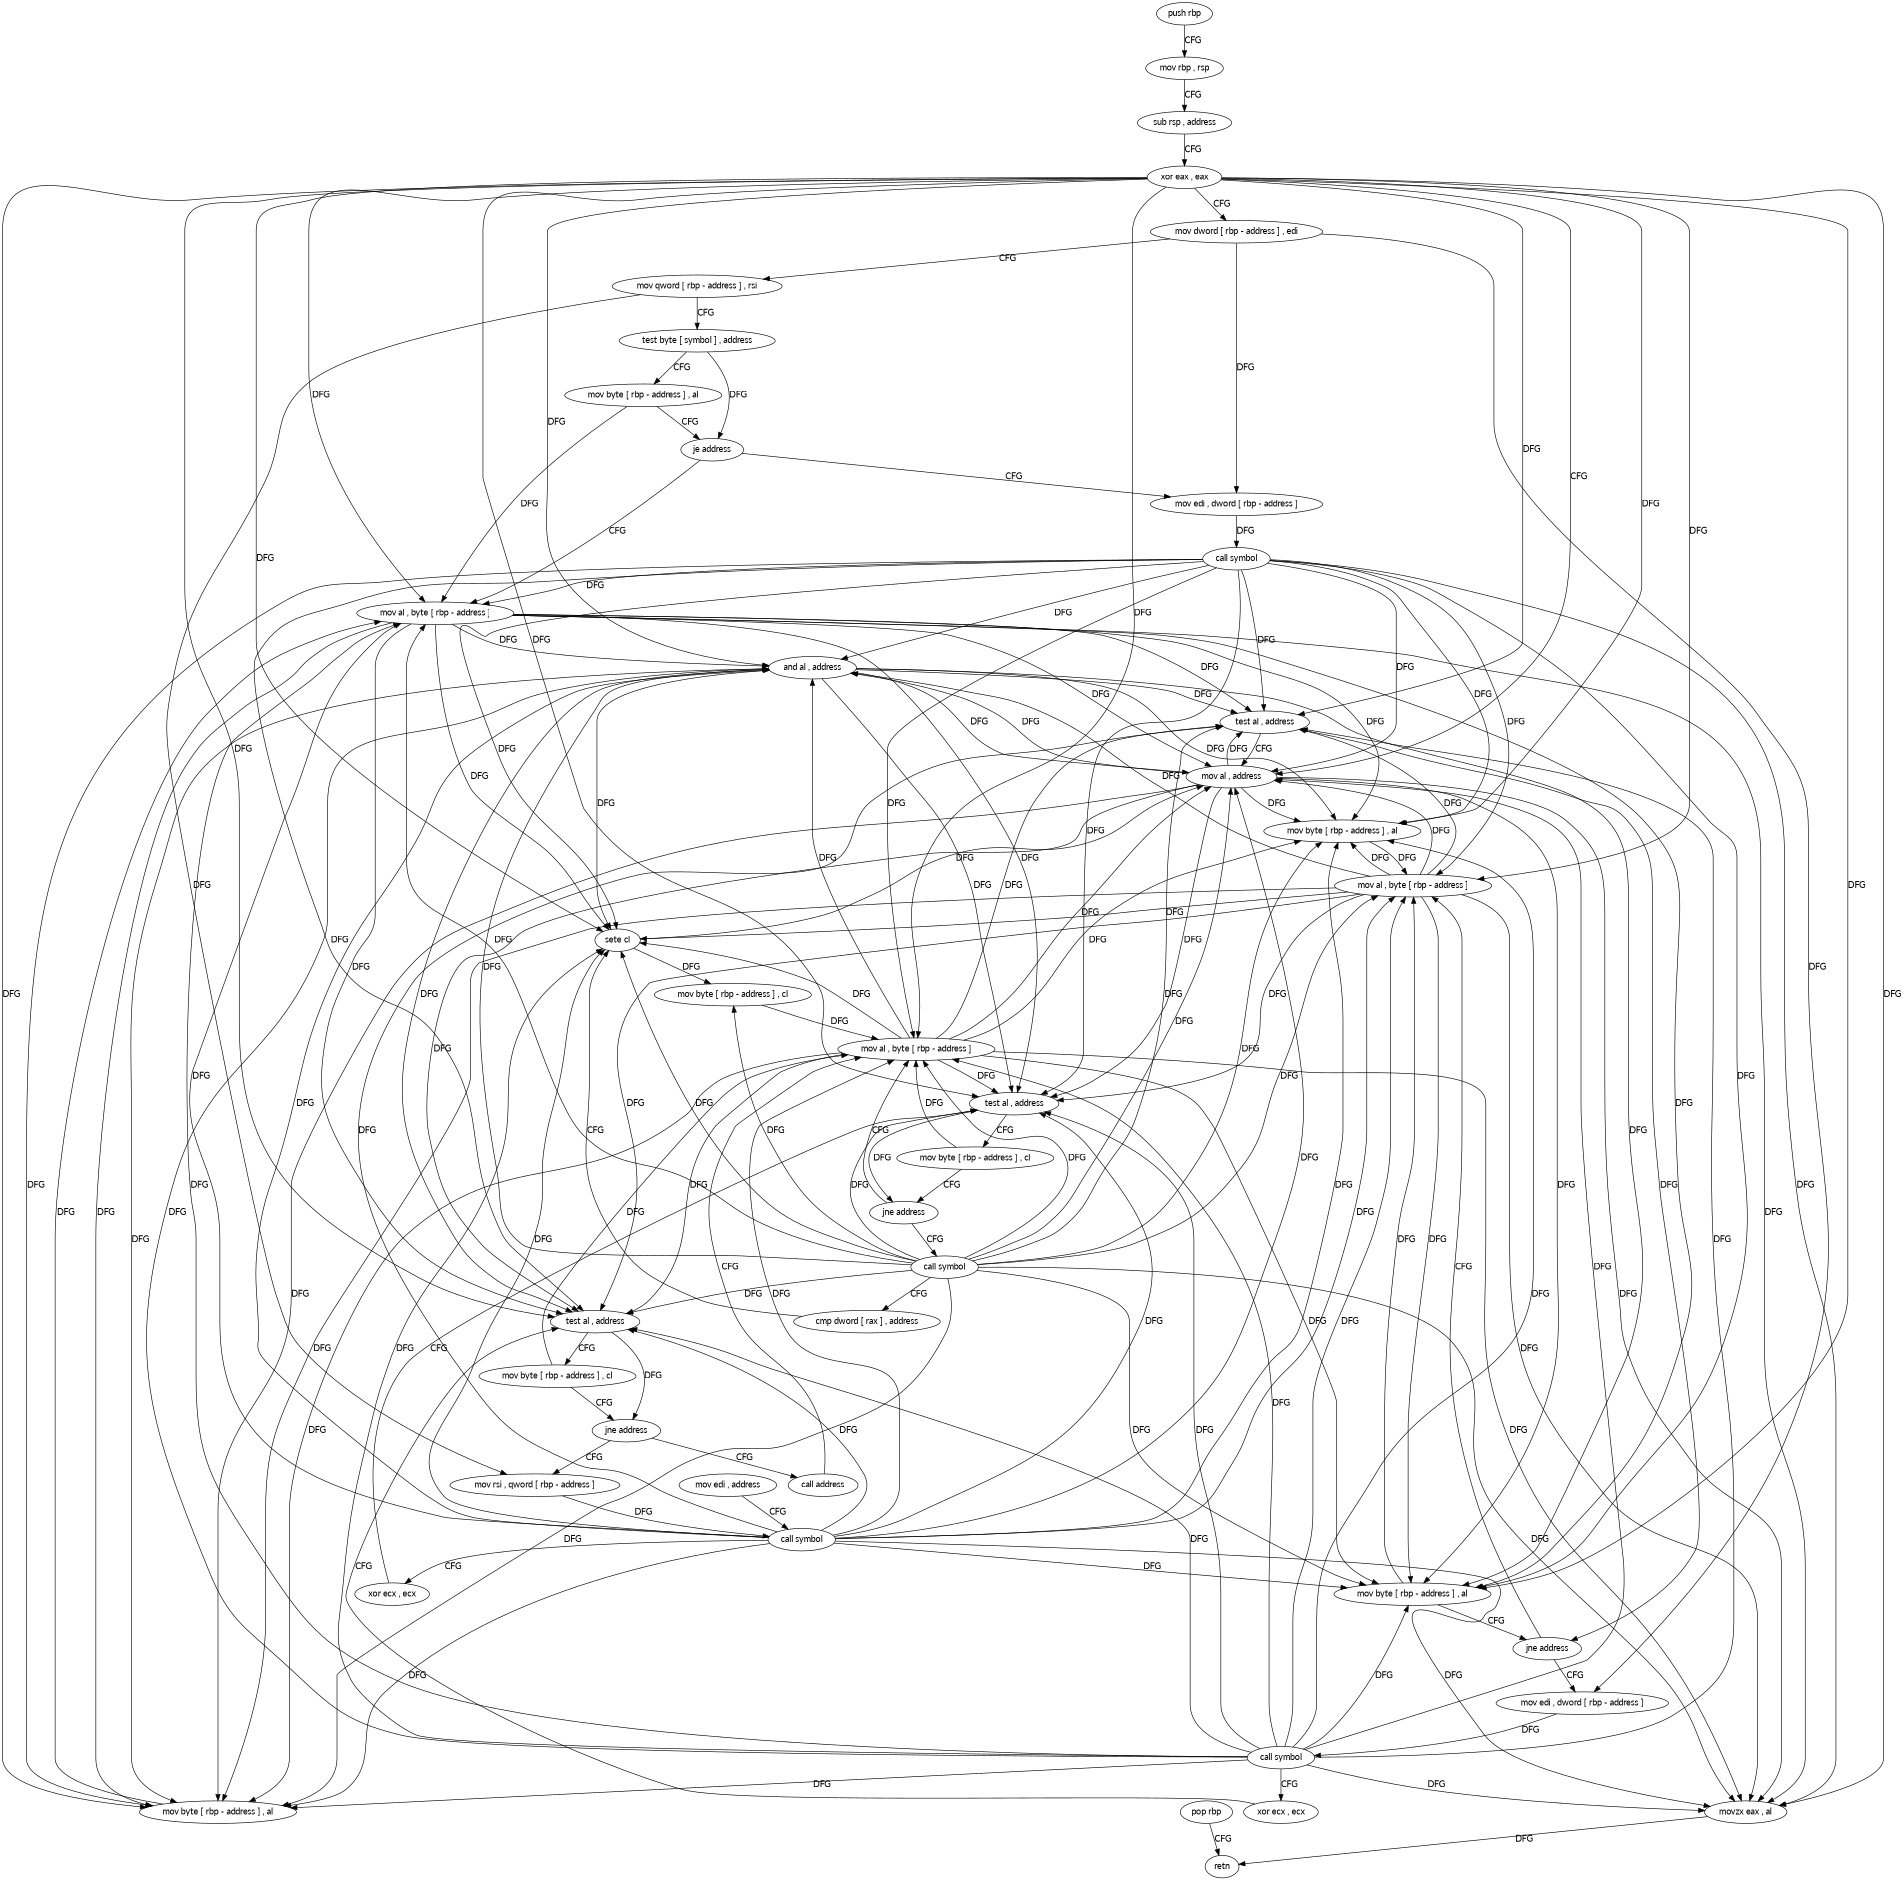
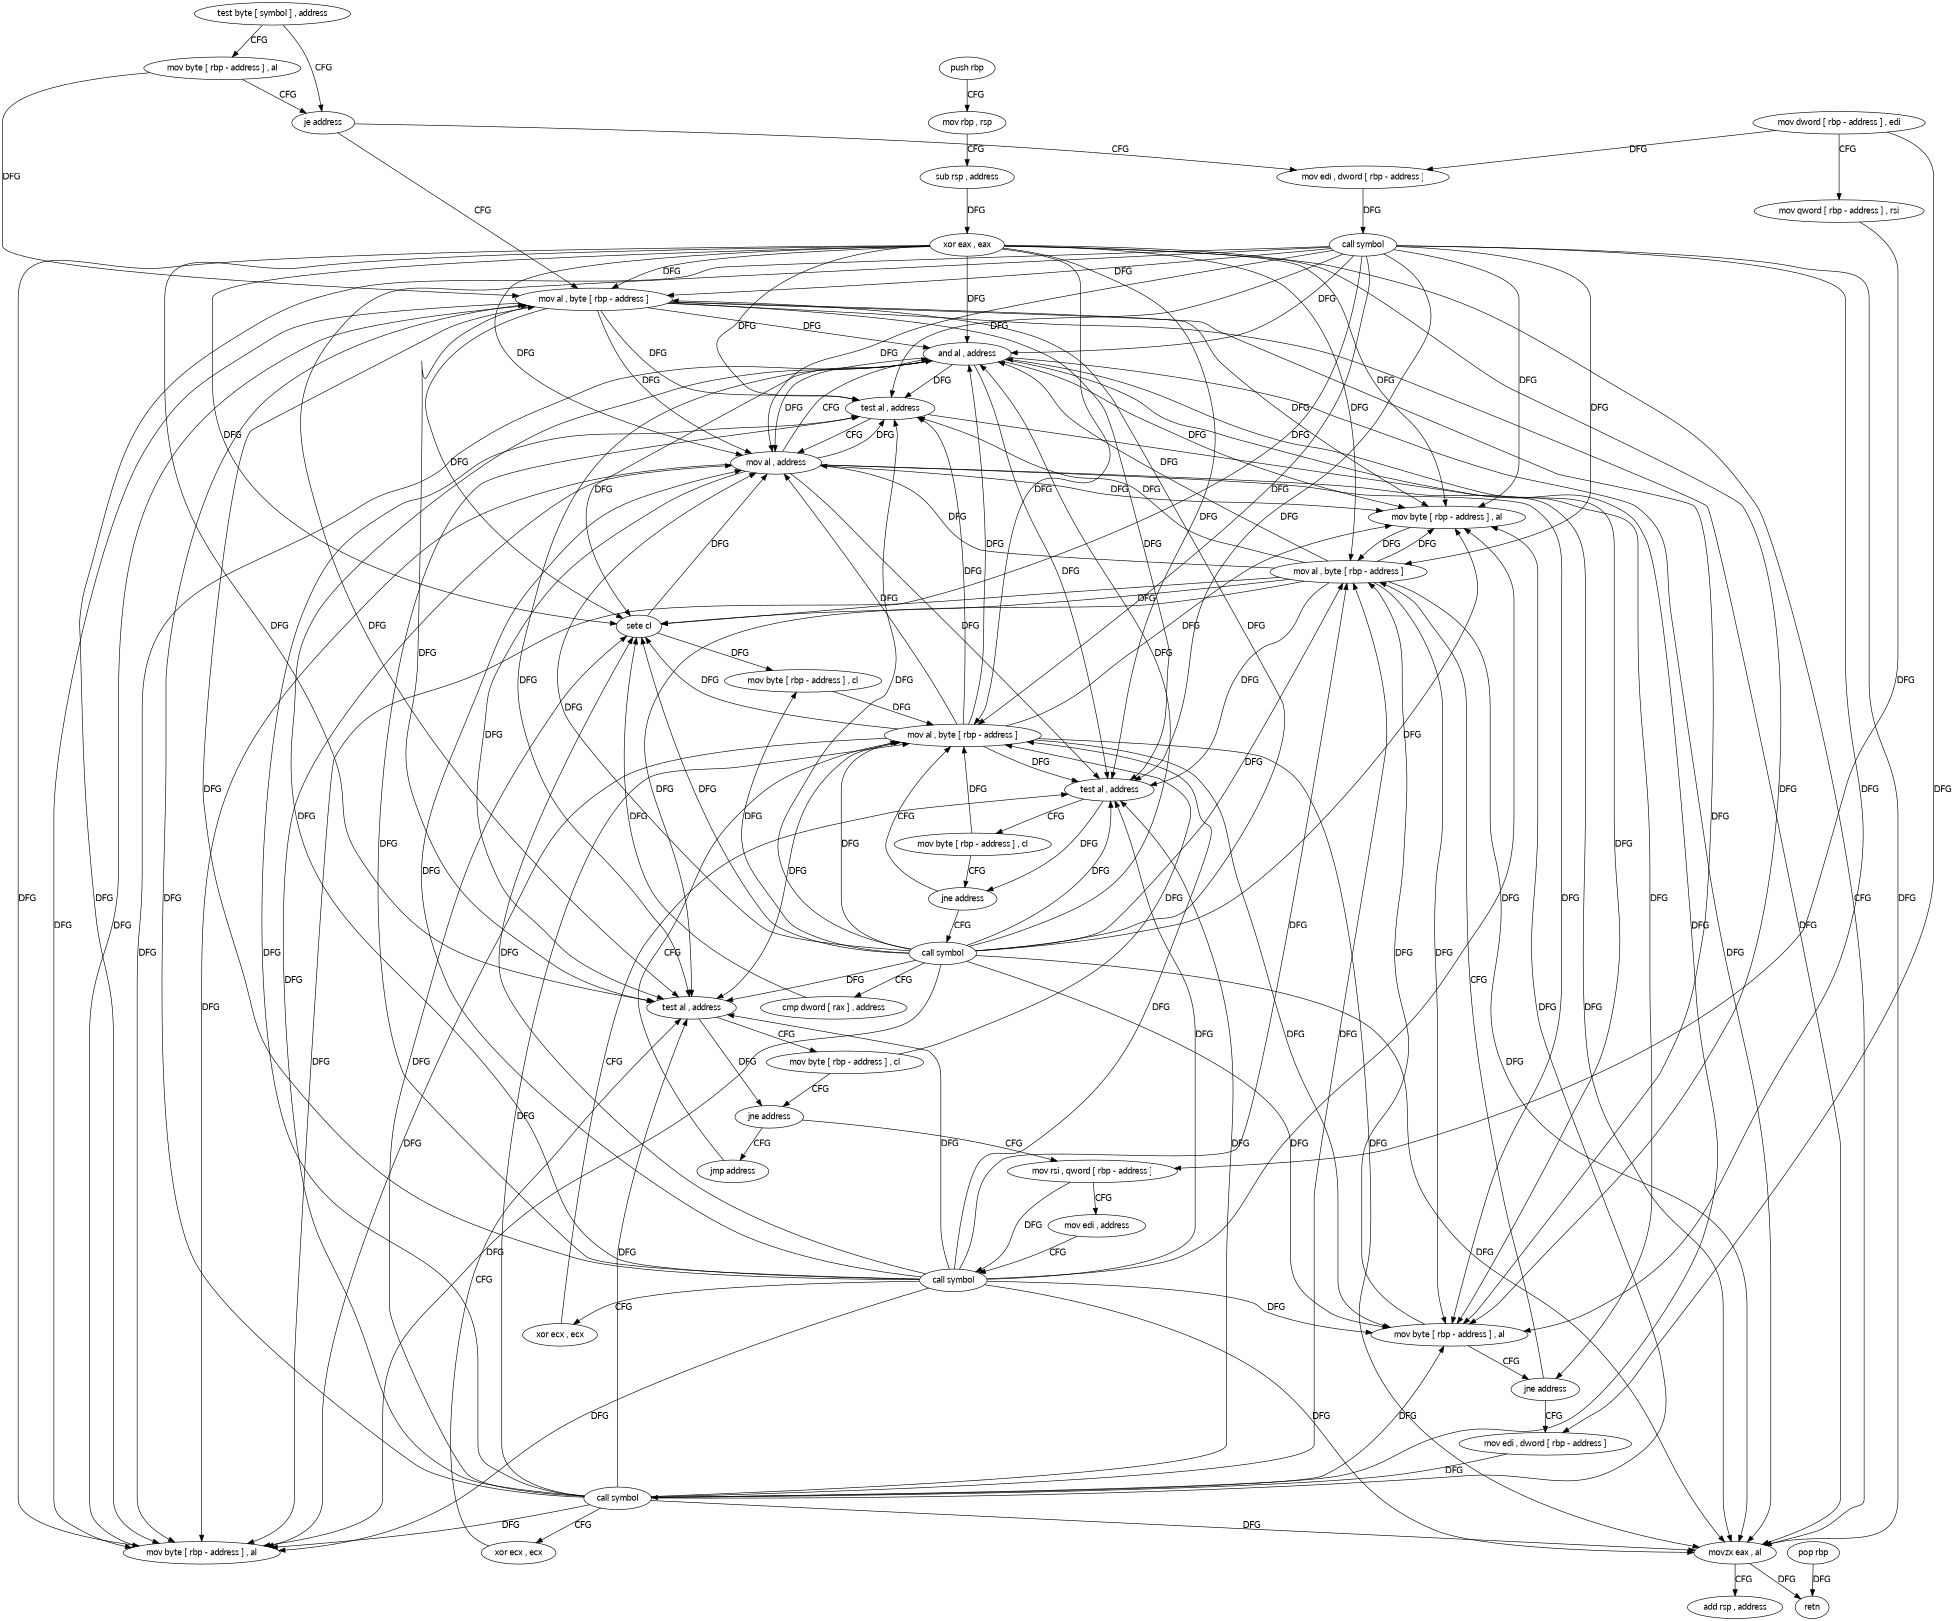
(1193, 150) -> (976, 211)
(1208, 202) -> none
(697, 310) -> none
(738, 395) -> (324, 68)
(1579, 477) -> (526, 354)
none -> (1684, 699)
(1031, 722) -> (831, 408)
(1893, 995) -> (1863, 899)
(596, 1131) -> (639, 817)
none -> (1094, 1195)
(823, 1485) -> (733, 1171)
none -> (1735, 1607)
(1223, 1839) -> (1822, 1580)
